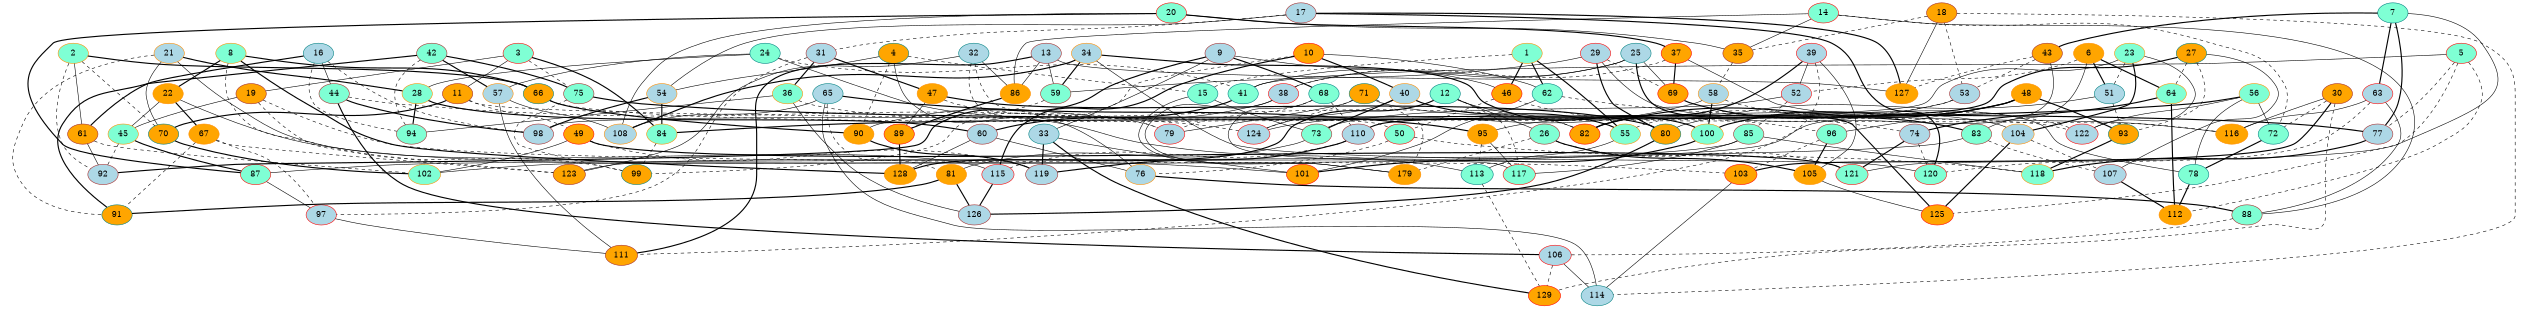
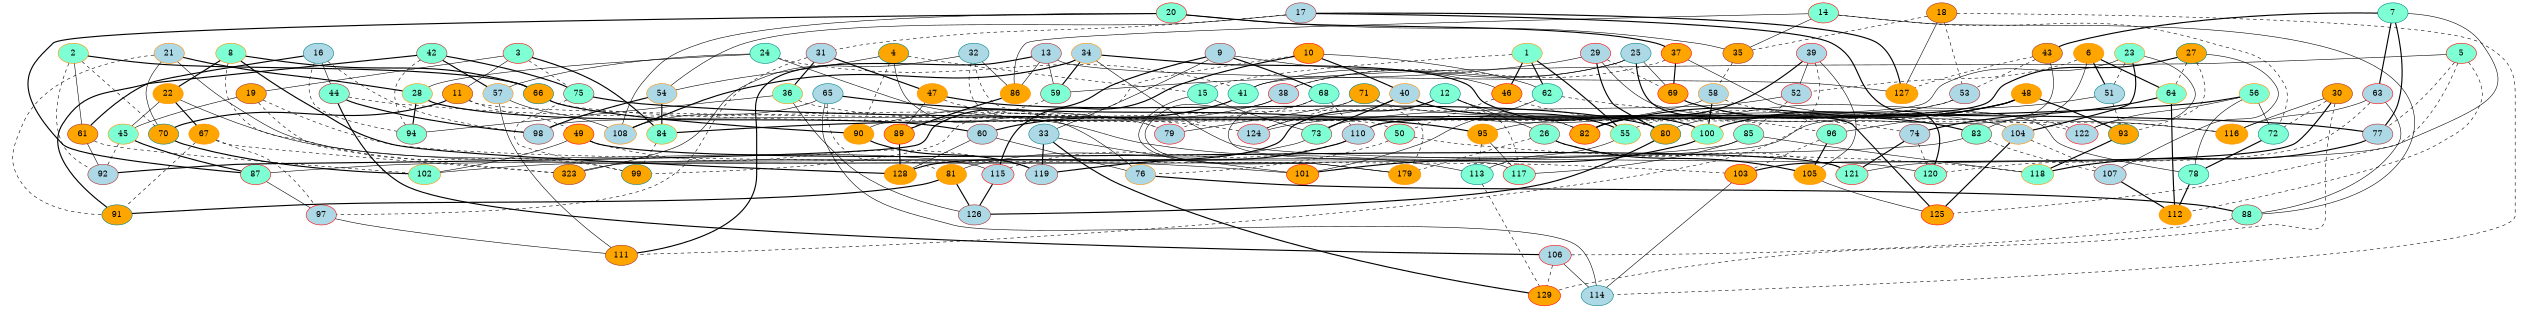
(569, 175) -> (569, 175)
